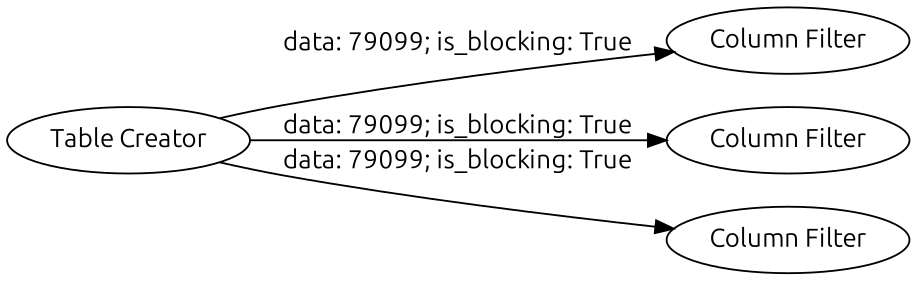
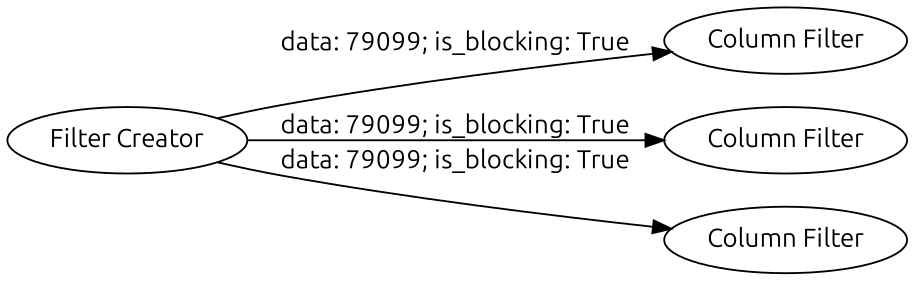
(129, 140) -> (127, 140)
